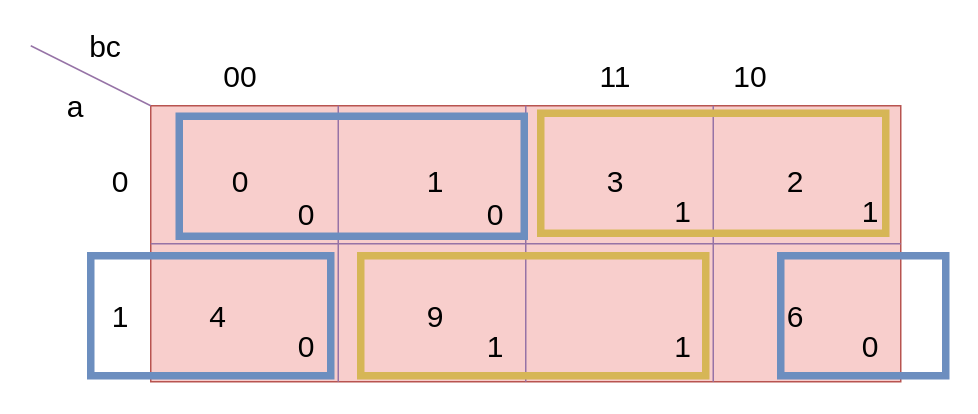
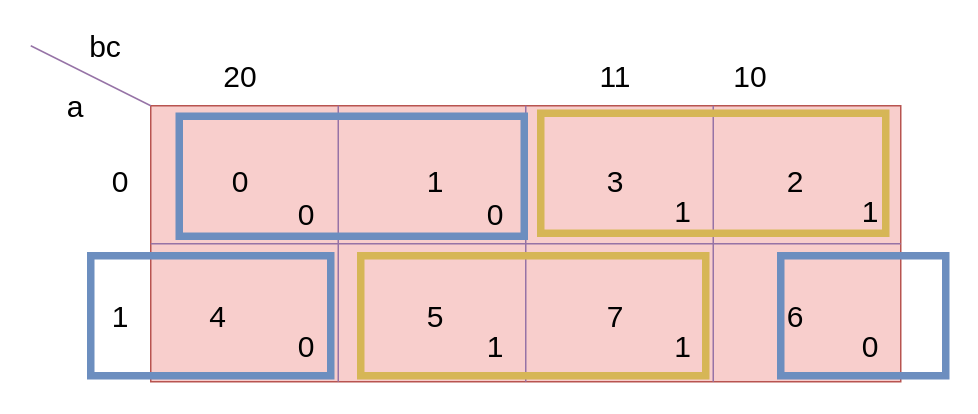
(241, 76) -> (241, 76)
(436, 316) -> (436, 316)
none -> (616, 316)
